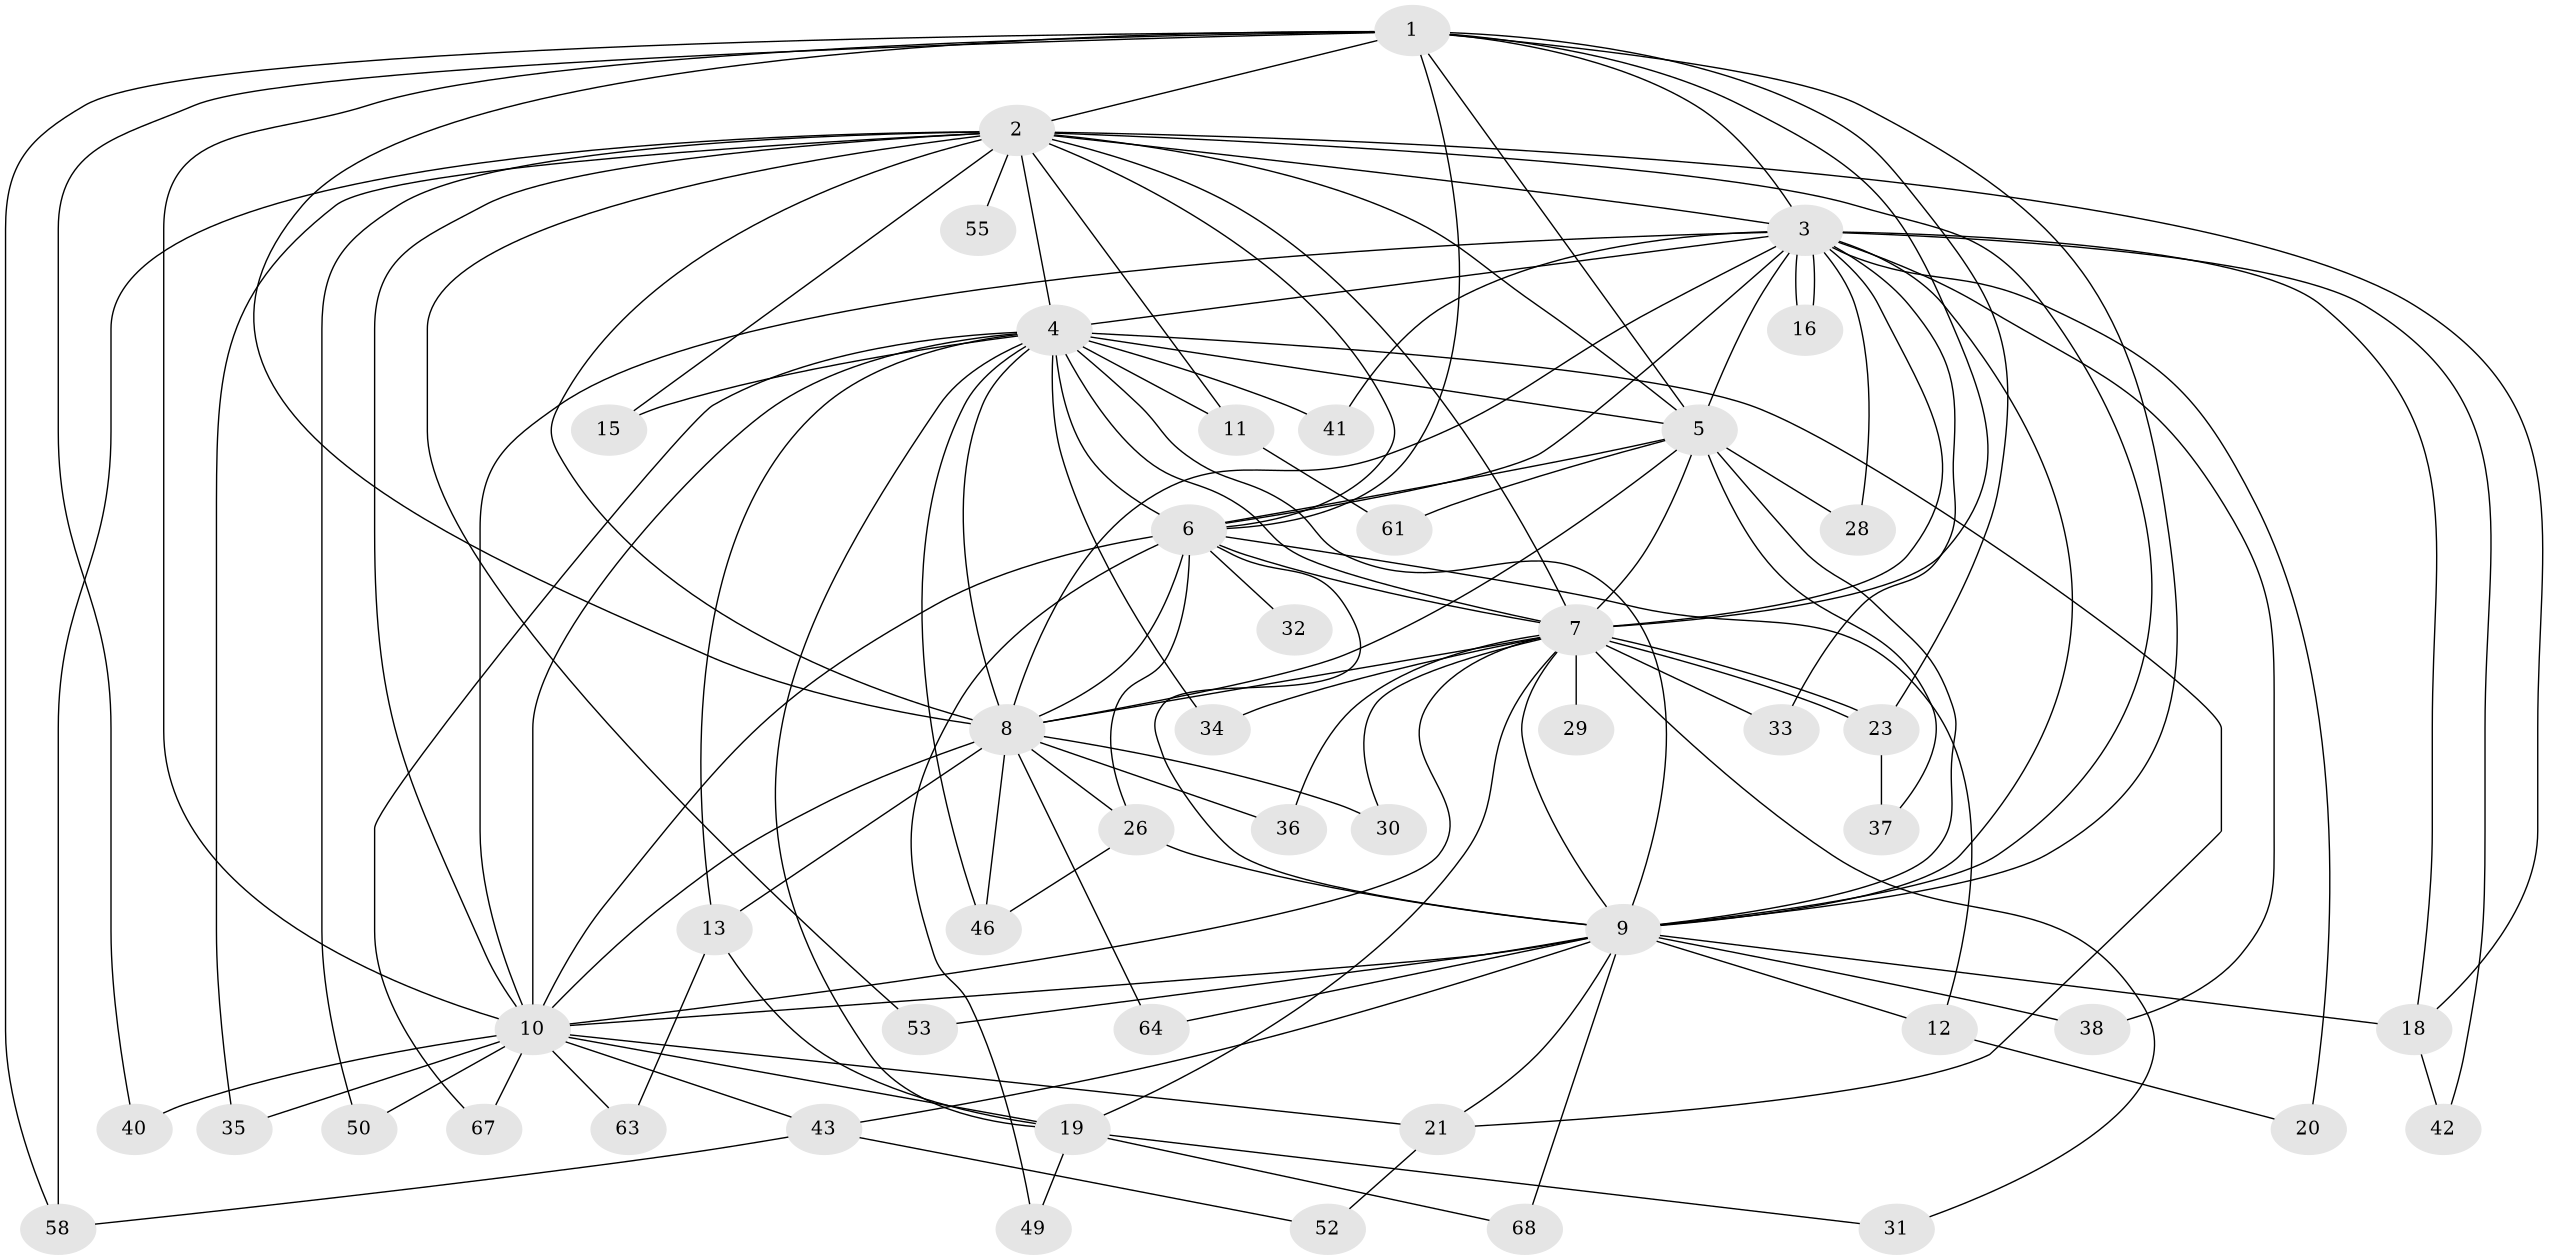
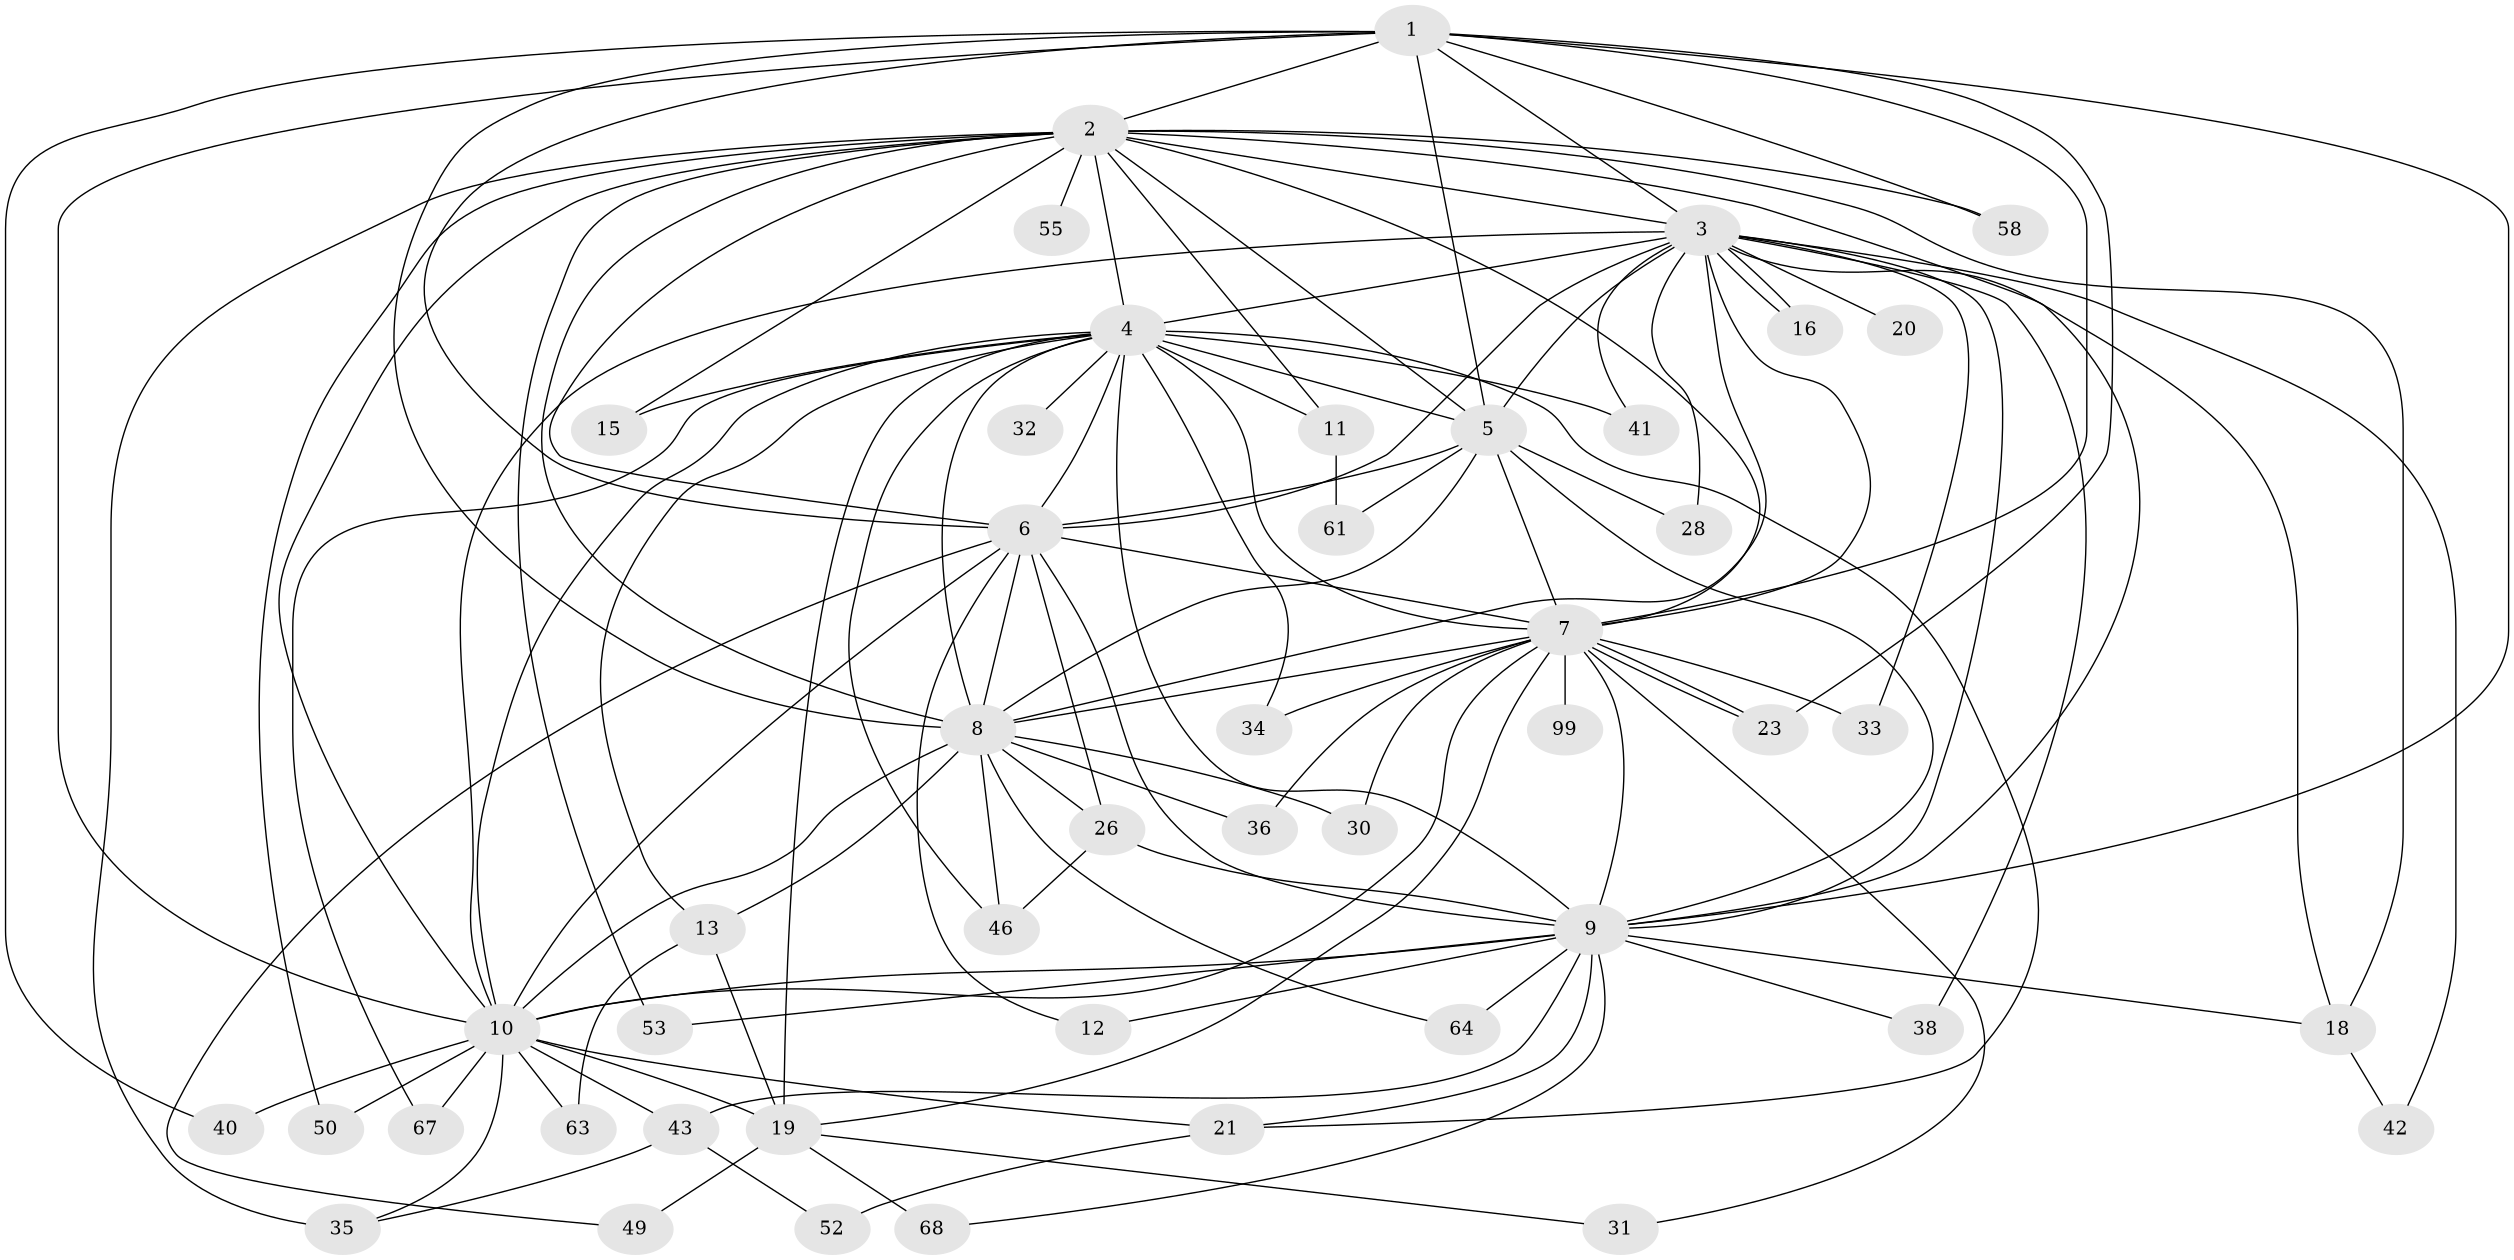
(1242, 580) -> (1077, 380)
(1576, 730) -> (1565, 730)
(1881, 830) -> none
(2124, 1080) -> none
(442, 1185) -> (516, 1188)
